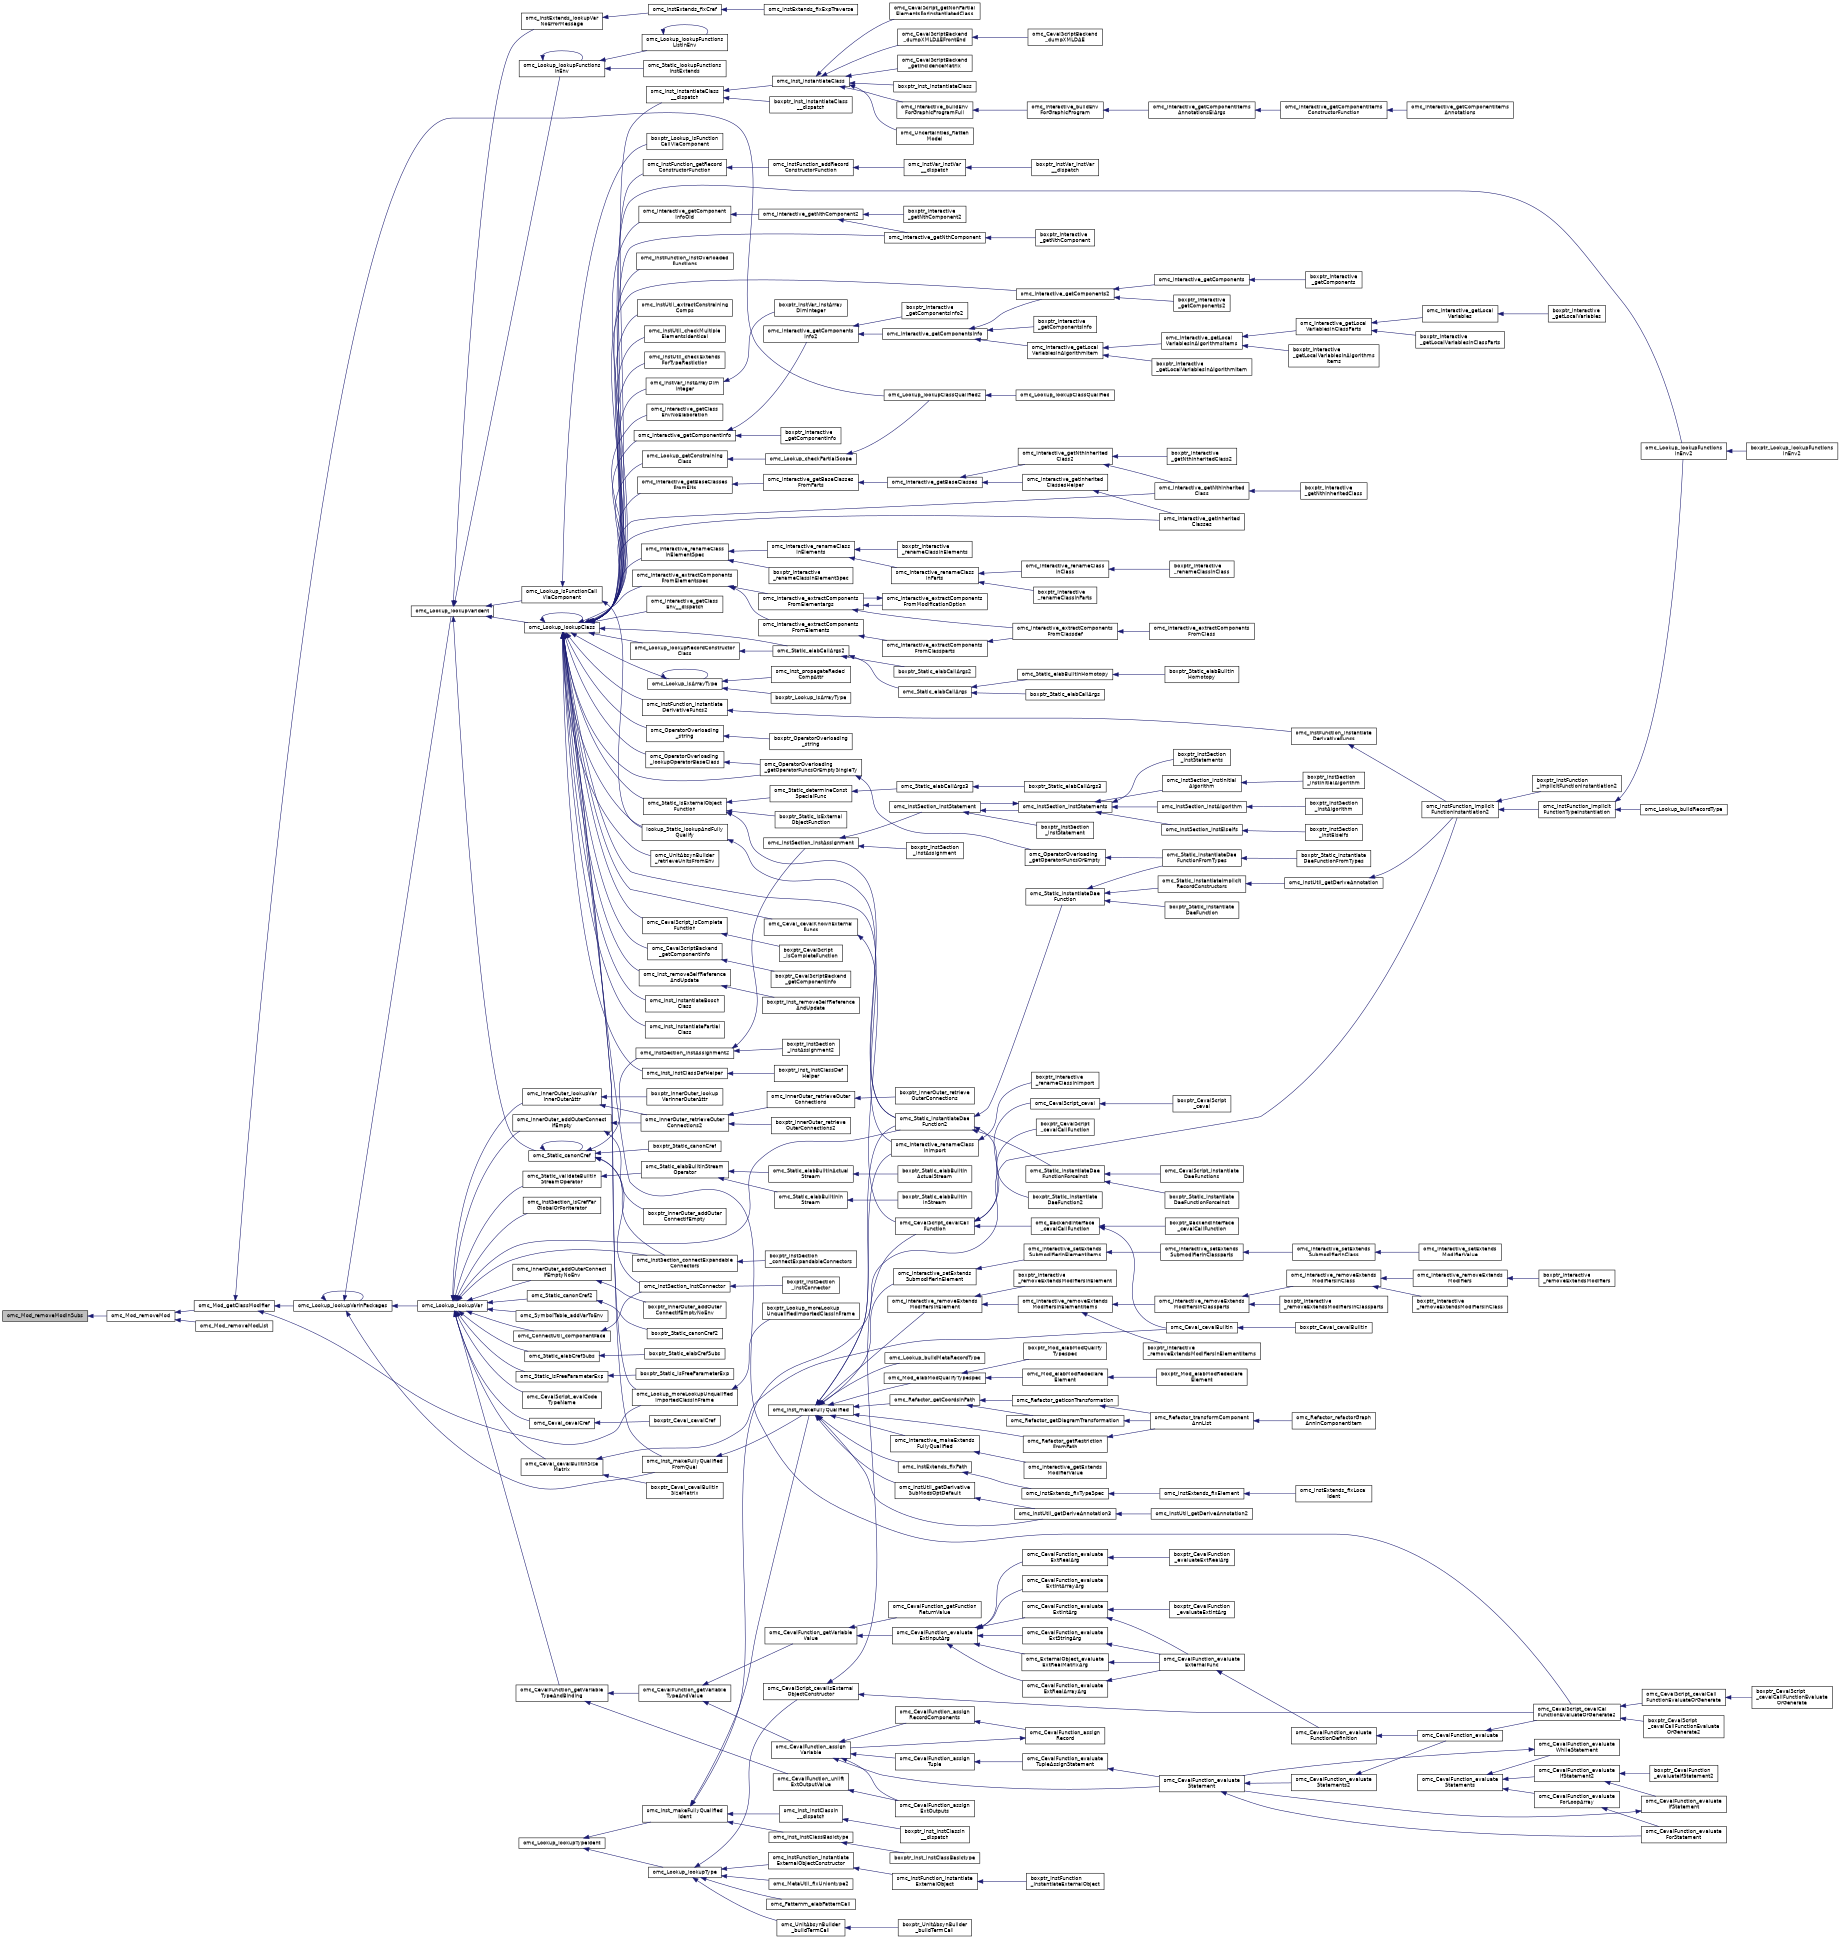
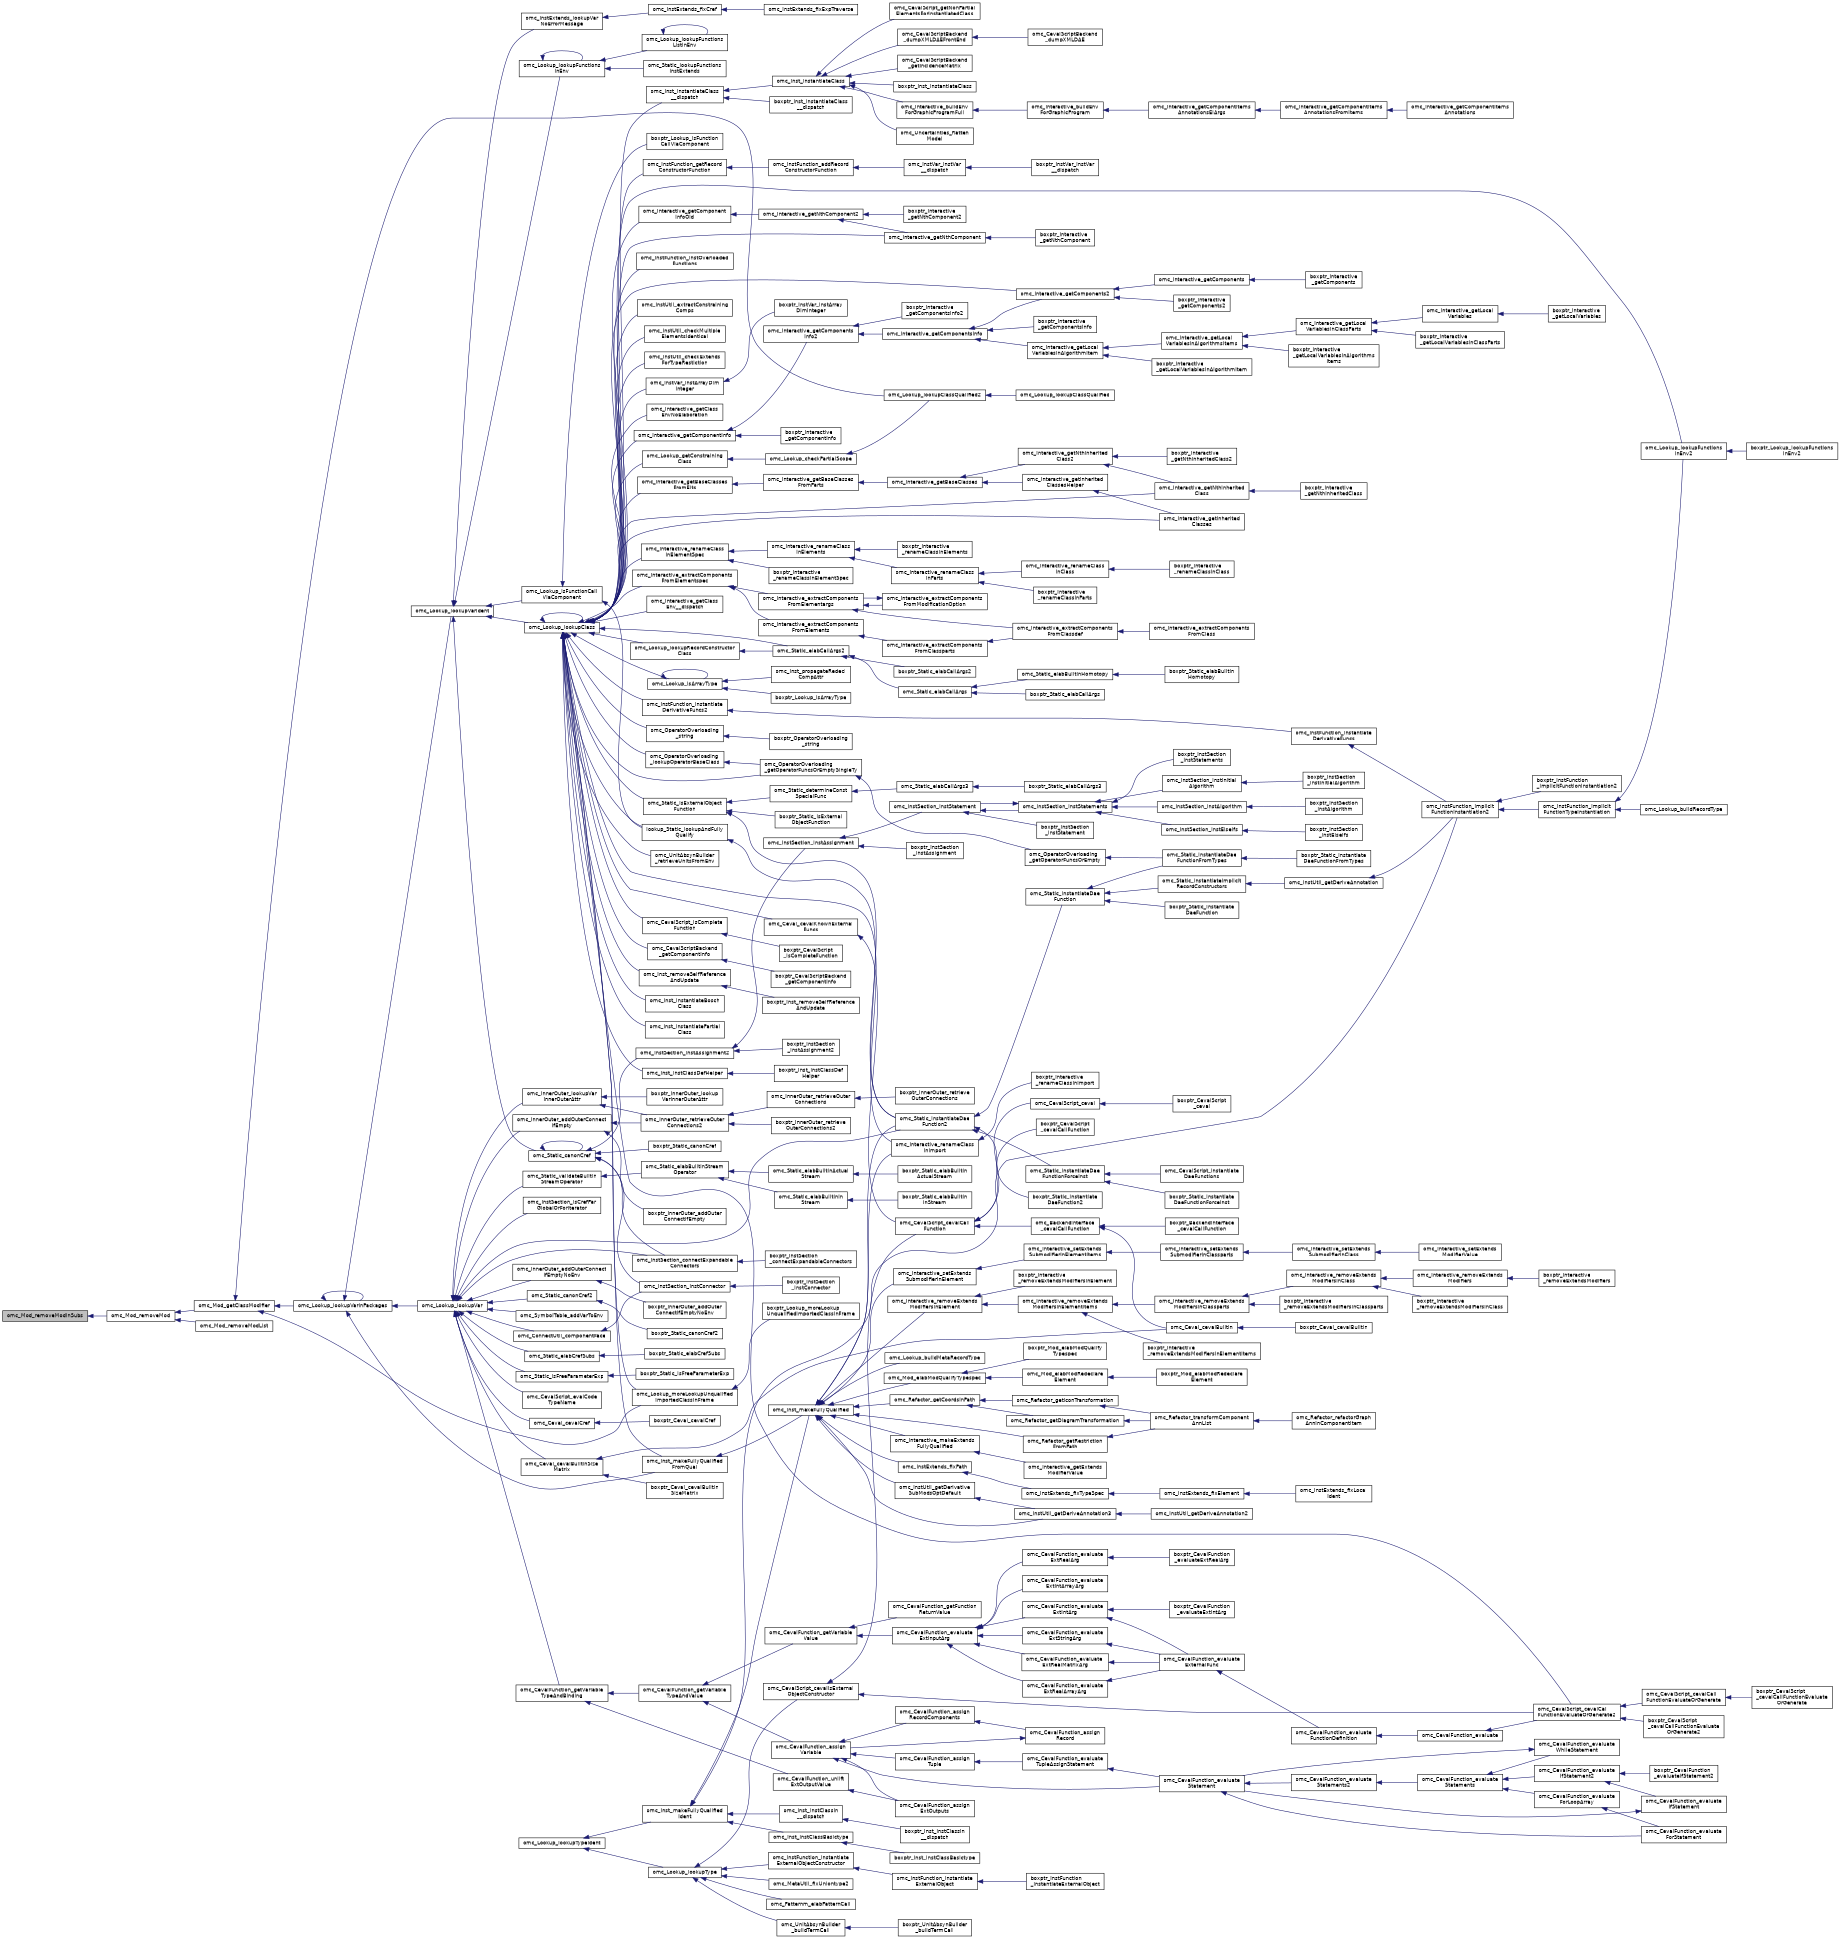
(1334, 110) -> (1334, 110)
(1065, 1662) -> (1065, 1662)
(1412, 1754) -> (1400, 1783)
